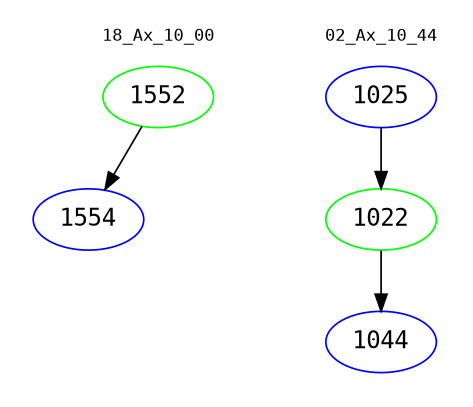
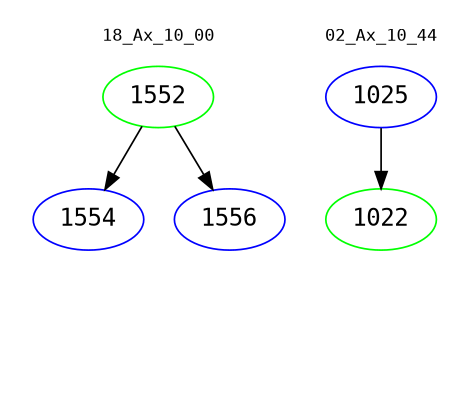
none -> (230, 219)
(381, 342) -> none
